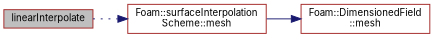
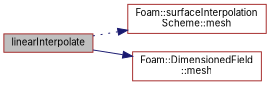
(279, 19) -> (108, 52)
